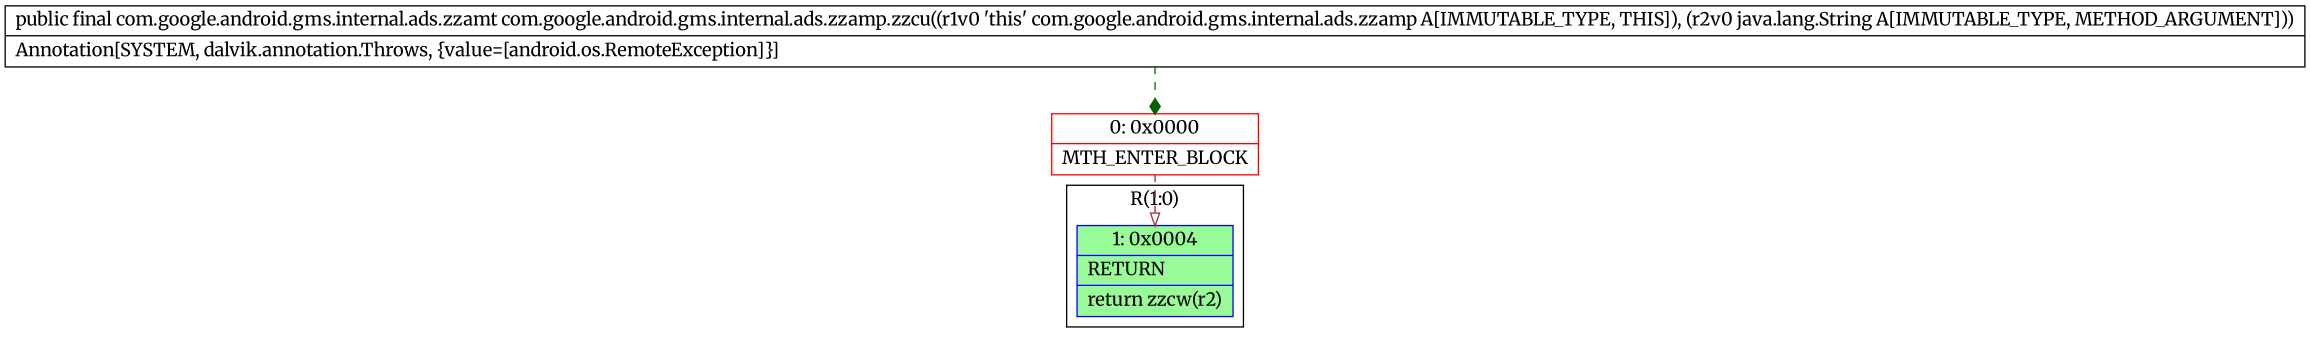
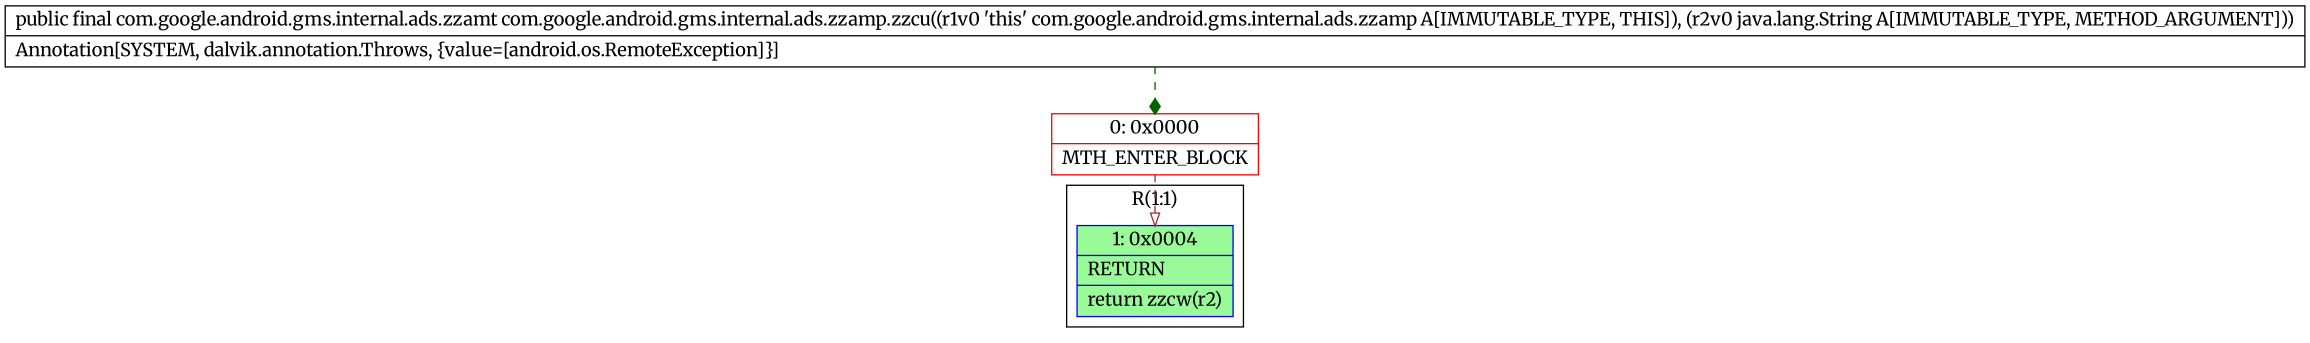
(1155, 200) -> (1155, 200)
